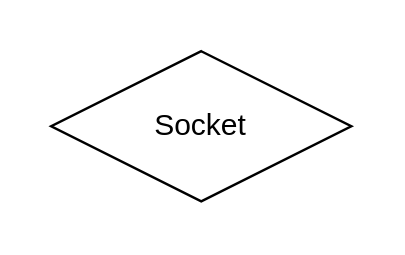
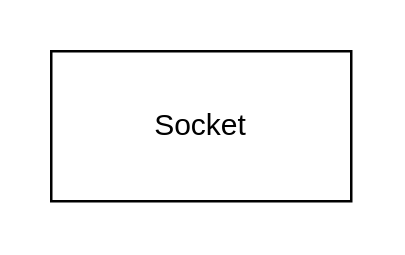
(201, 126) -> (201, 126)
